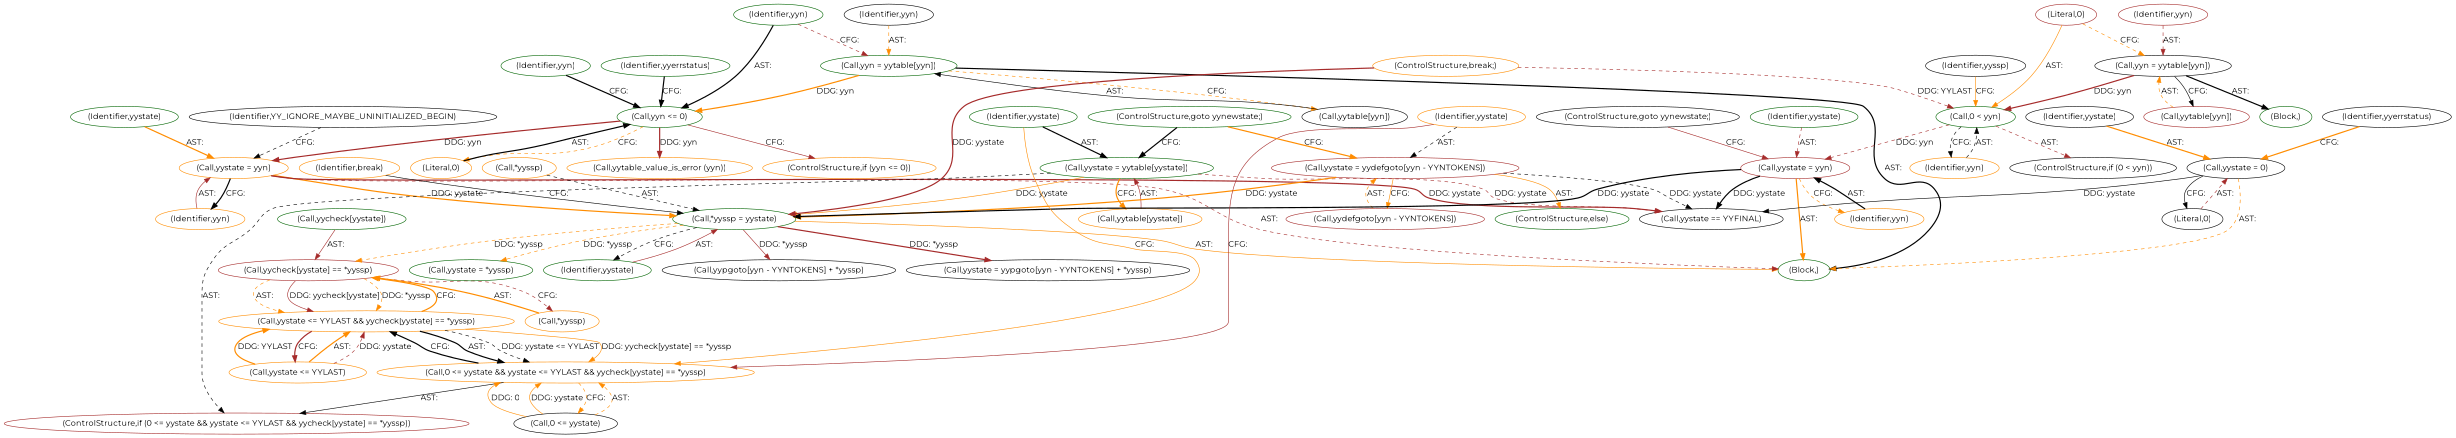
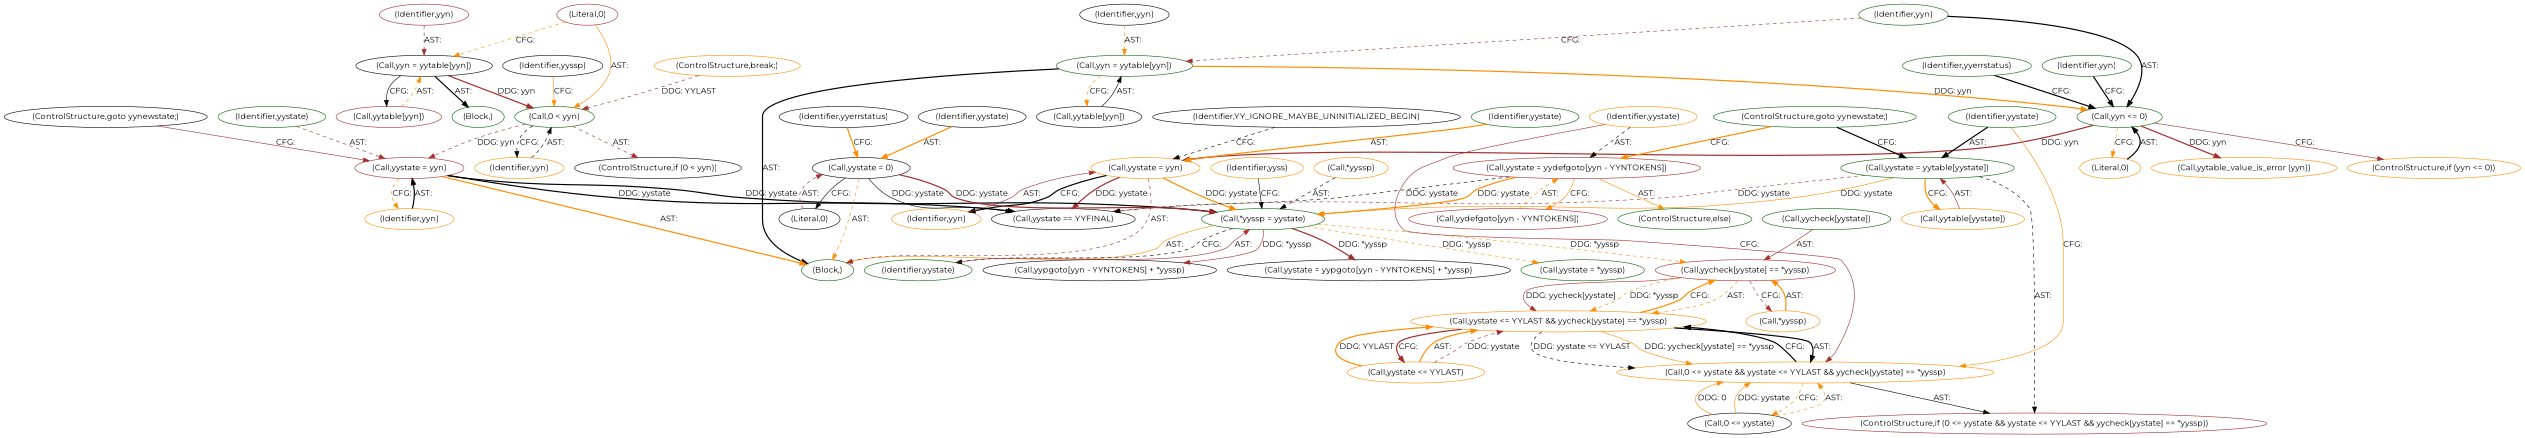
(1068, 85) -> (1051, 208)
(349, 168) -> (1257, 168)
